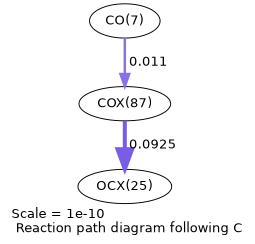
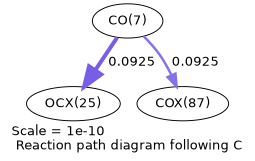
(147, 62) -> (194, 62)
(125, 135) -> (106, 54)
